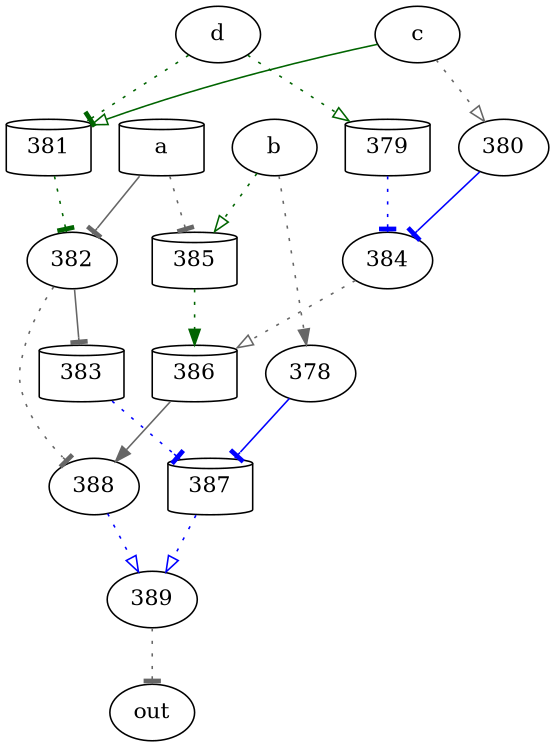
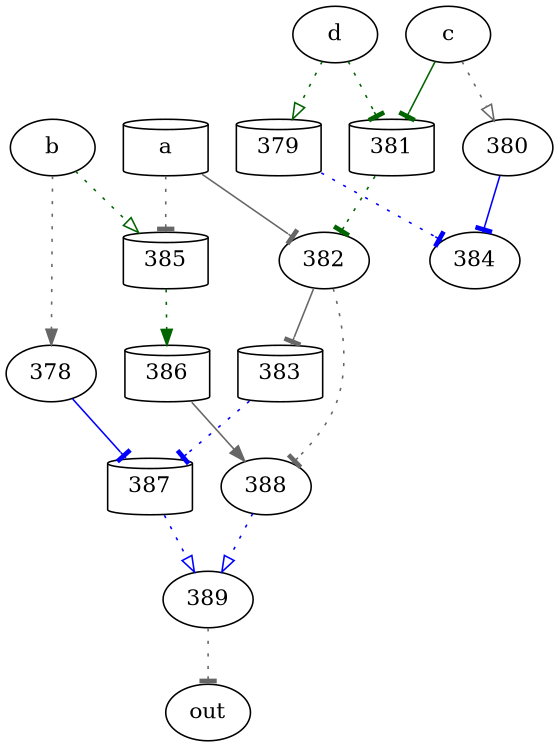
(241, 78) -> (422, 87)
(311, 306) -> none
